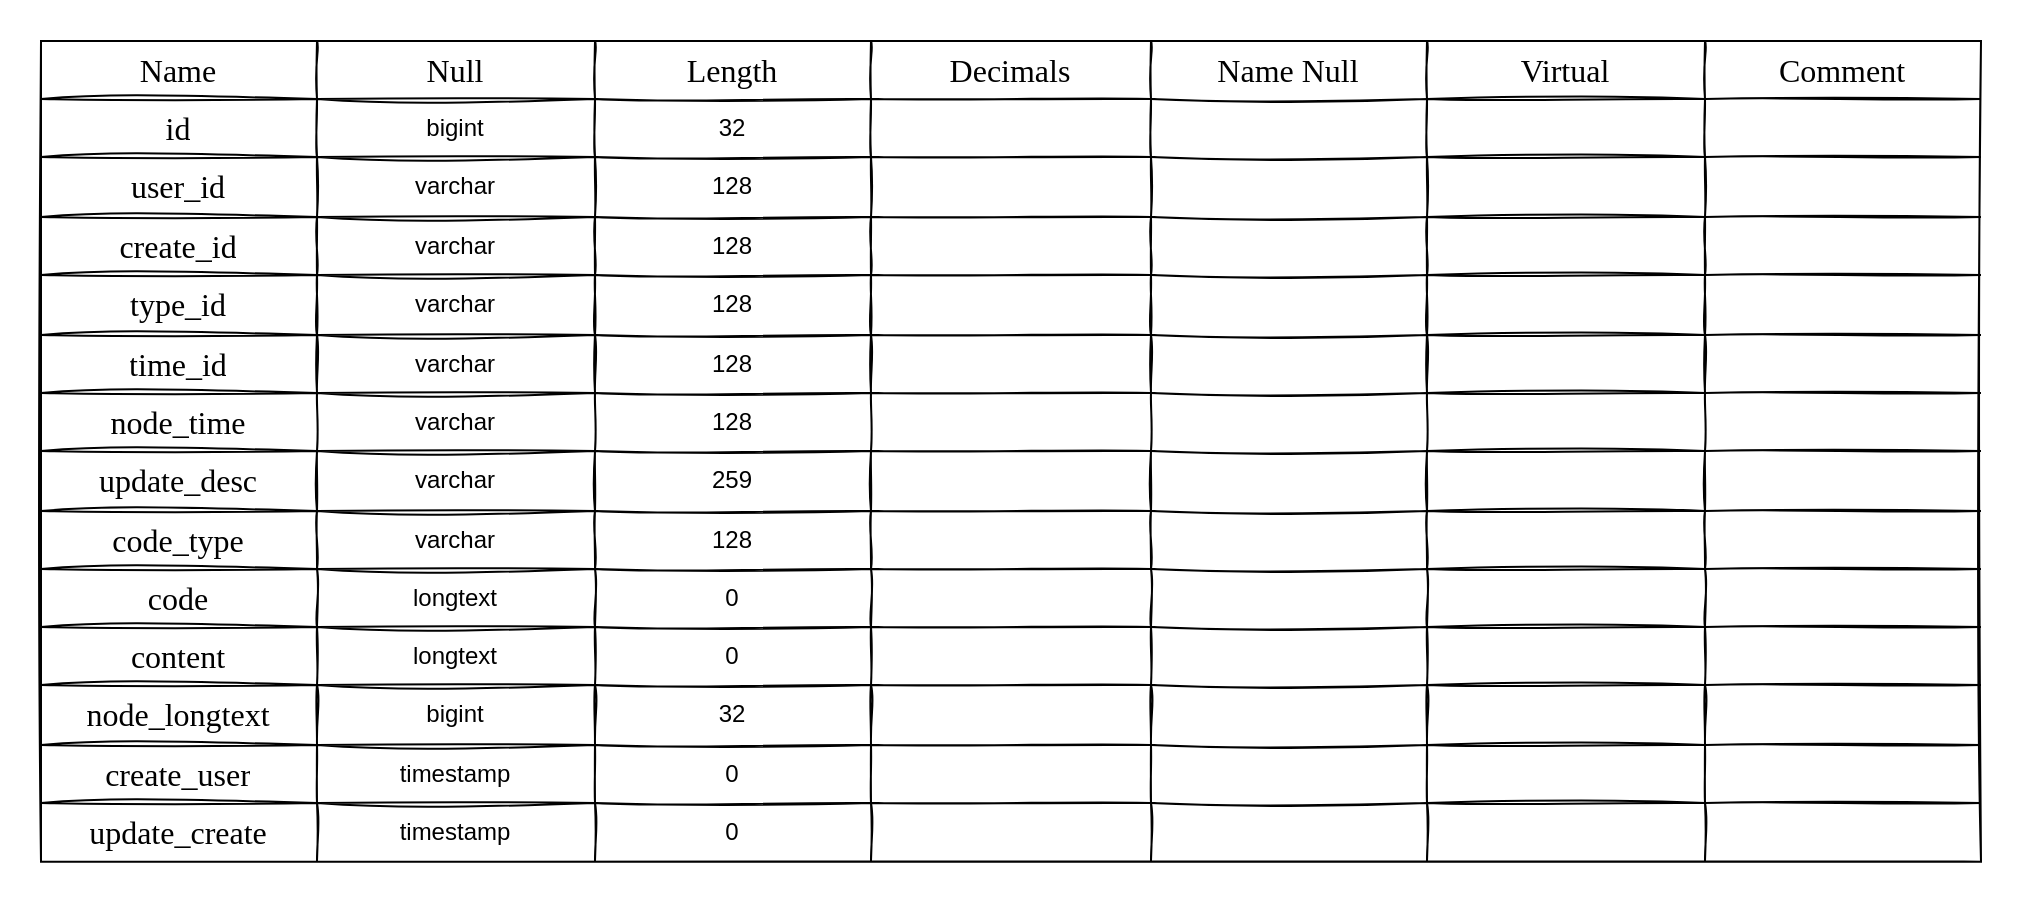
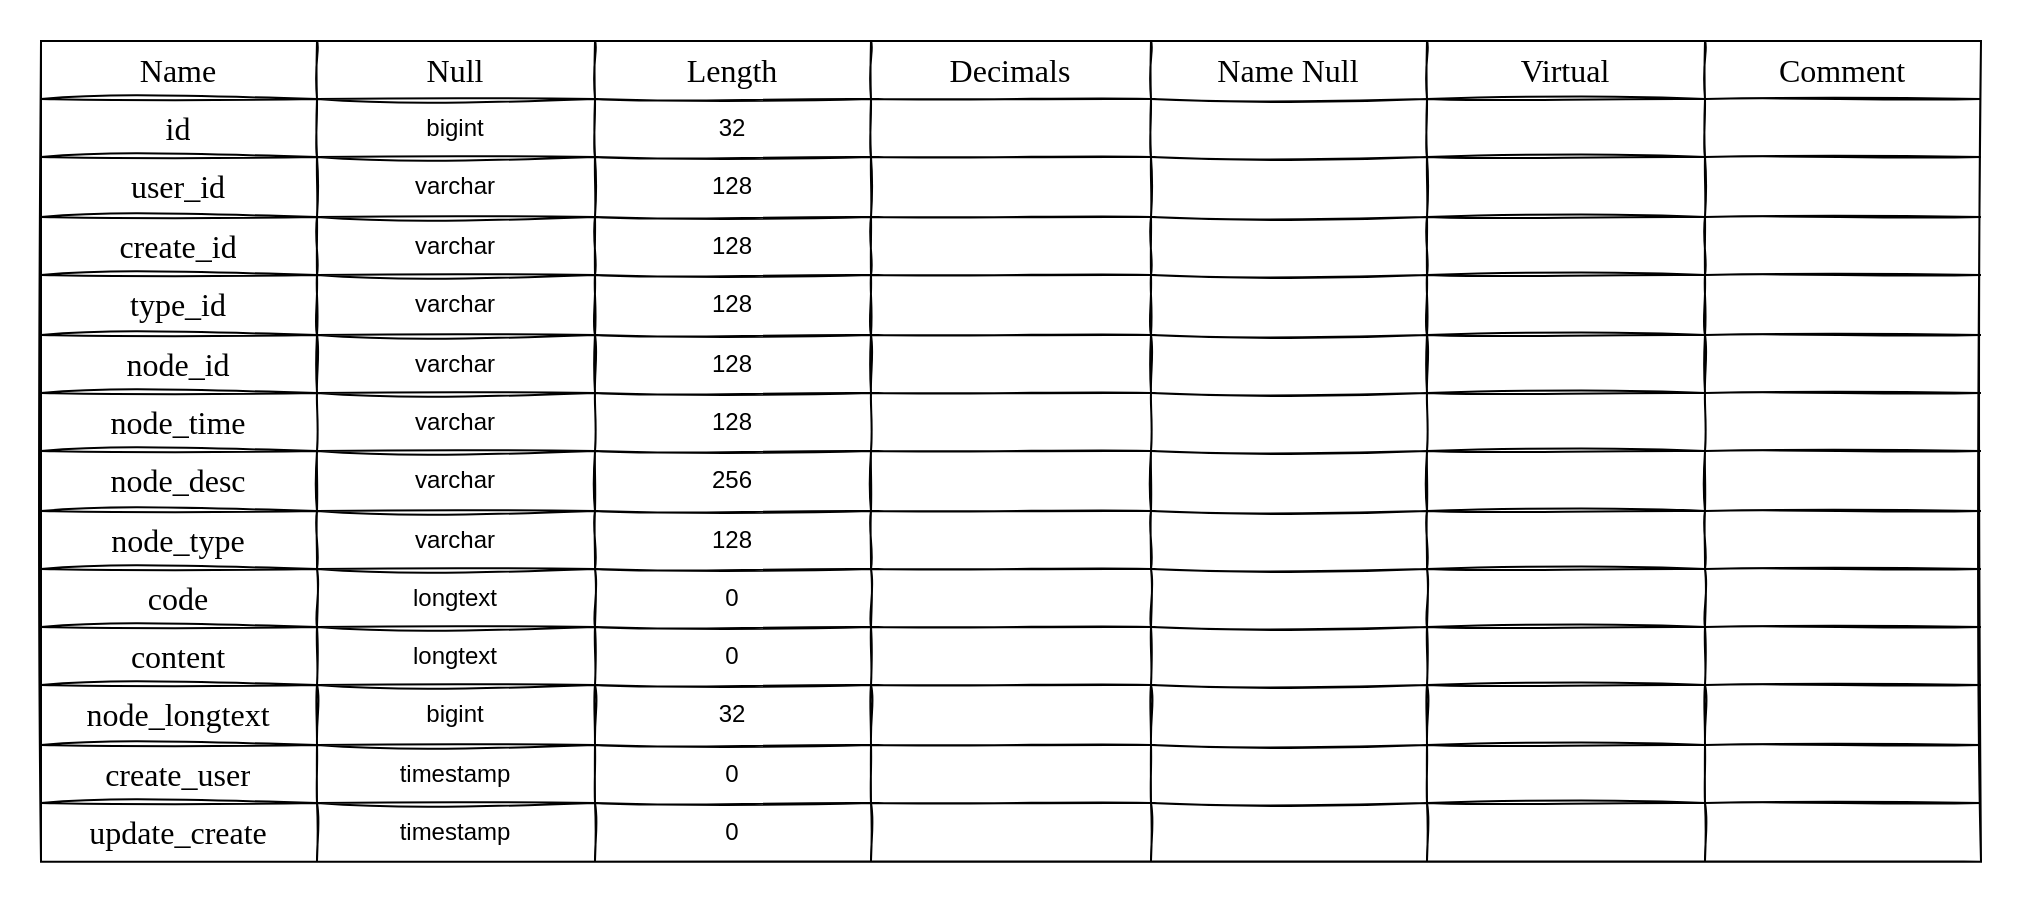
(179, 365) -> (179, 365)
(179, 481) -> (179, 481)
(733, 481) -> (733, 481)
(179, 541) -> (179, 541)
